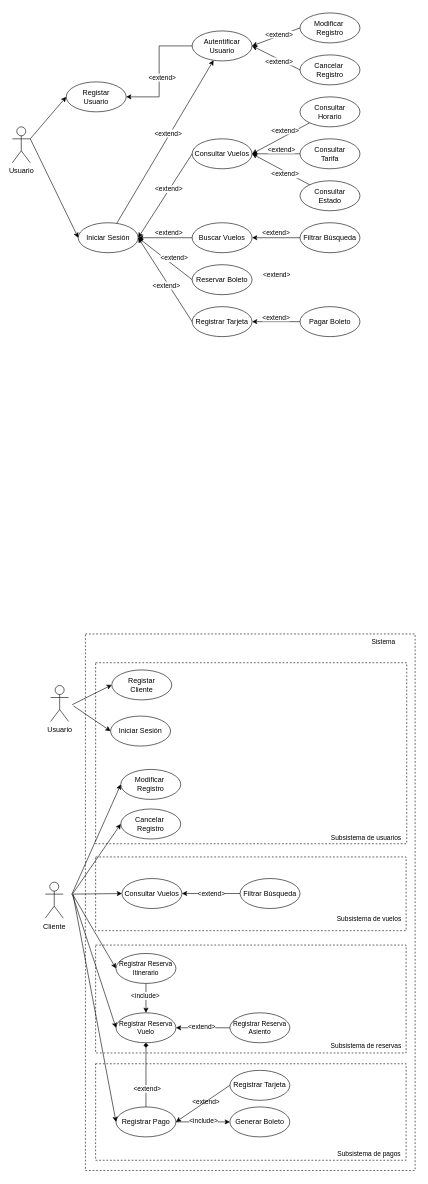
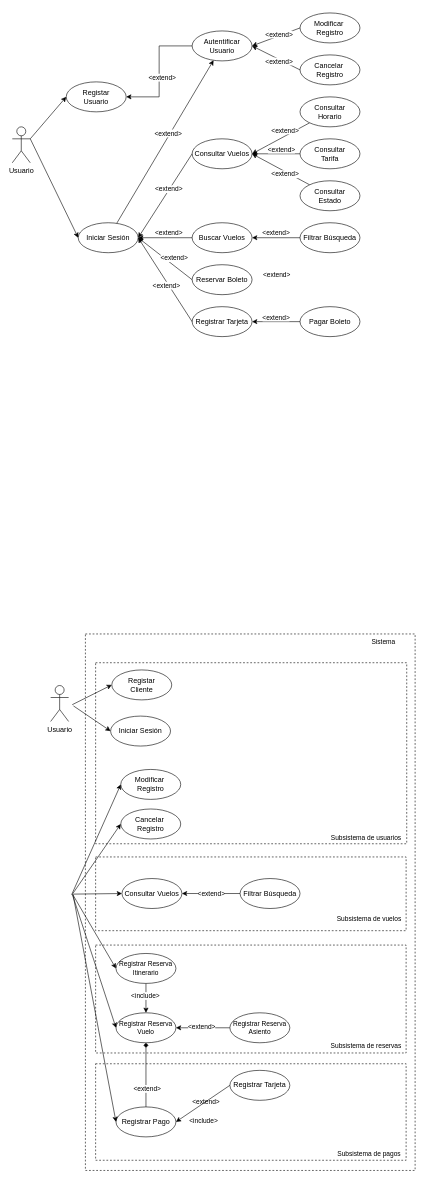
(54, 900) -> none
(224, 1122) -> none
(260, 1122) -> none
